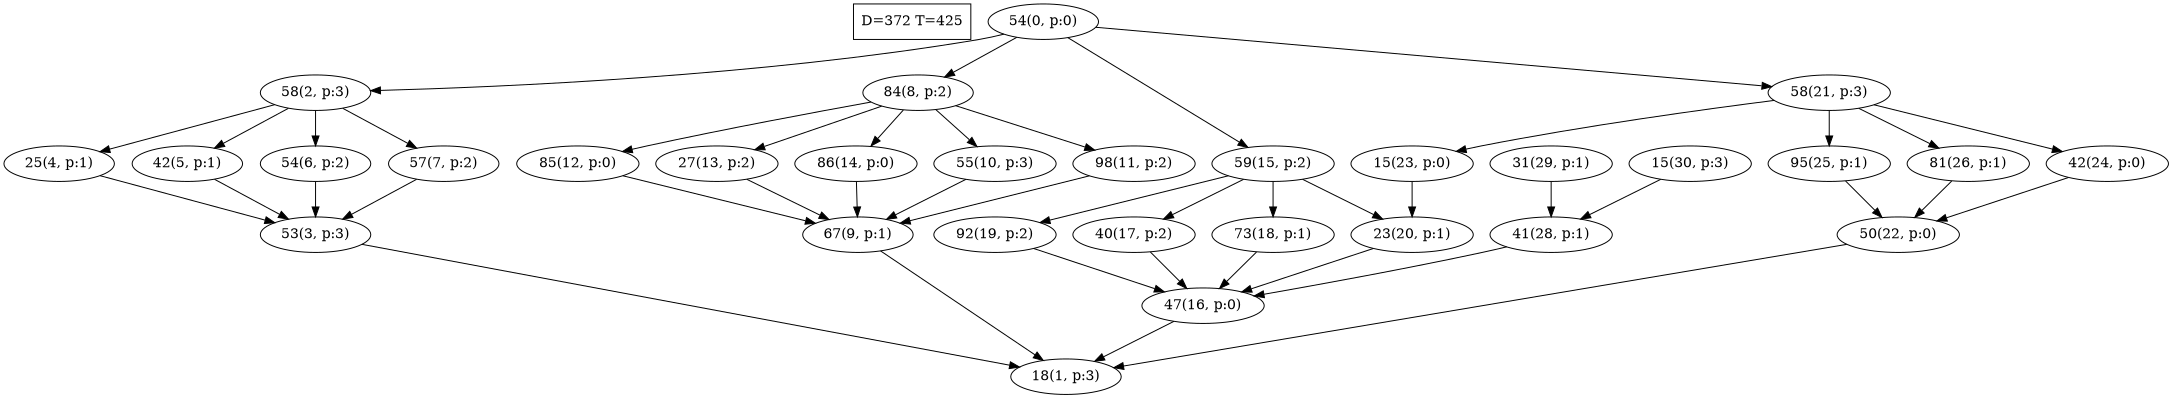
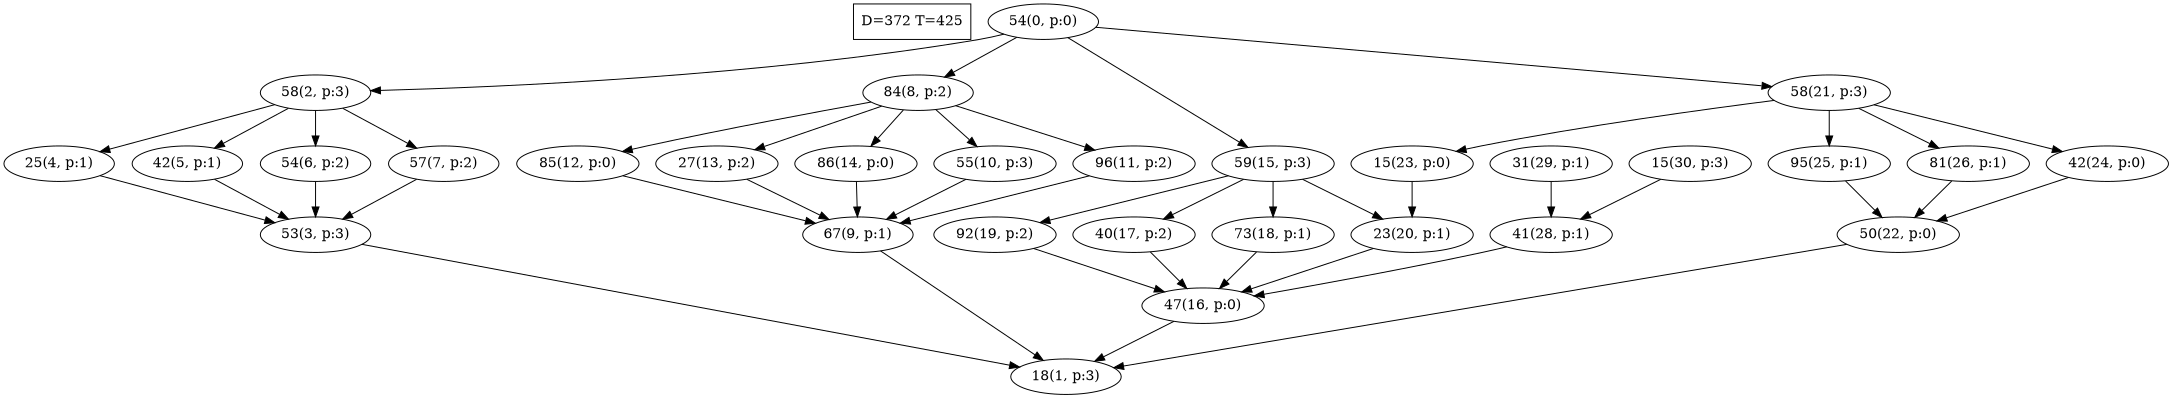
(1134, 164) -> (1134, 164)
(1273, 164) -> (1273, 164)
